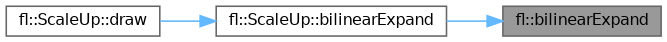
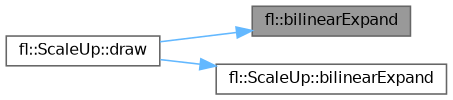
(467, 21) -> (198, 37)
